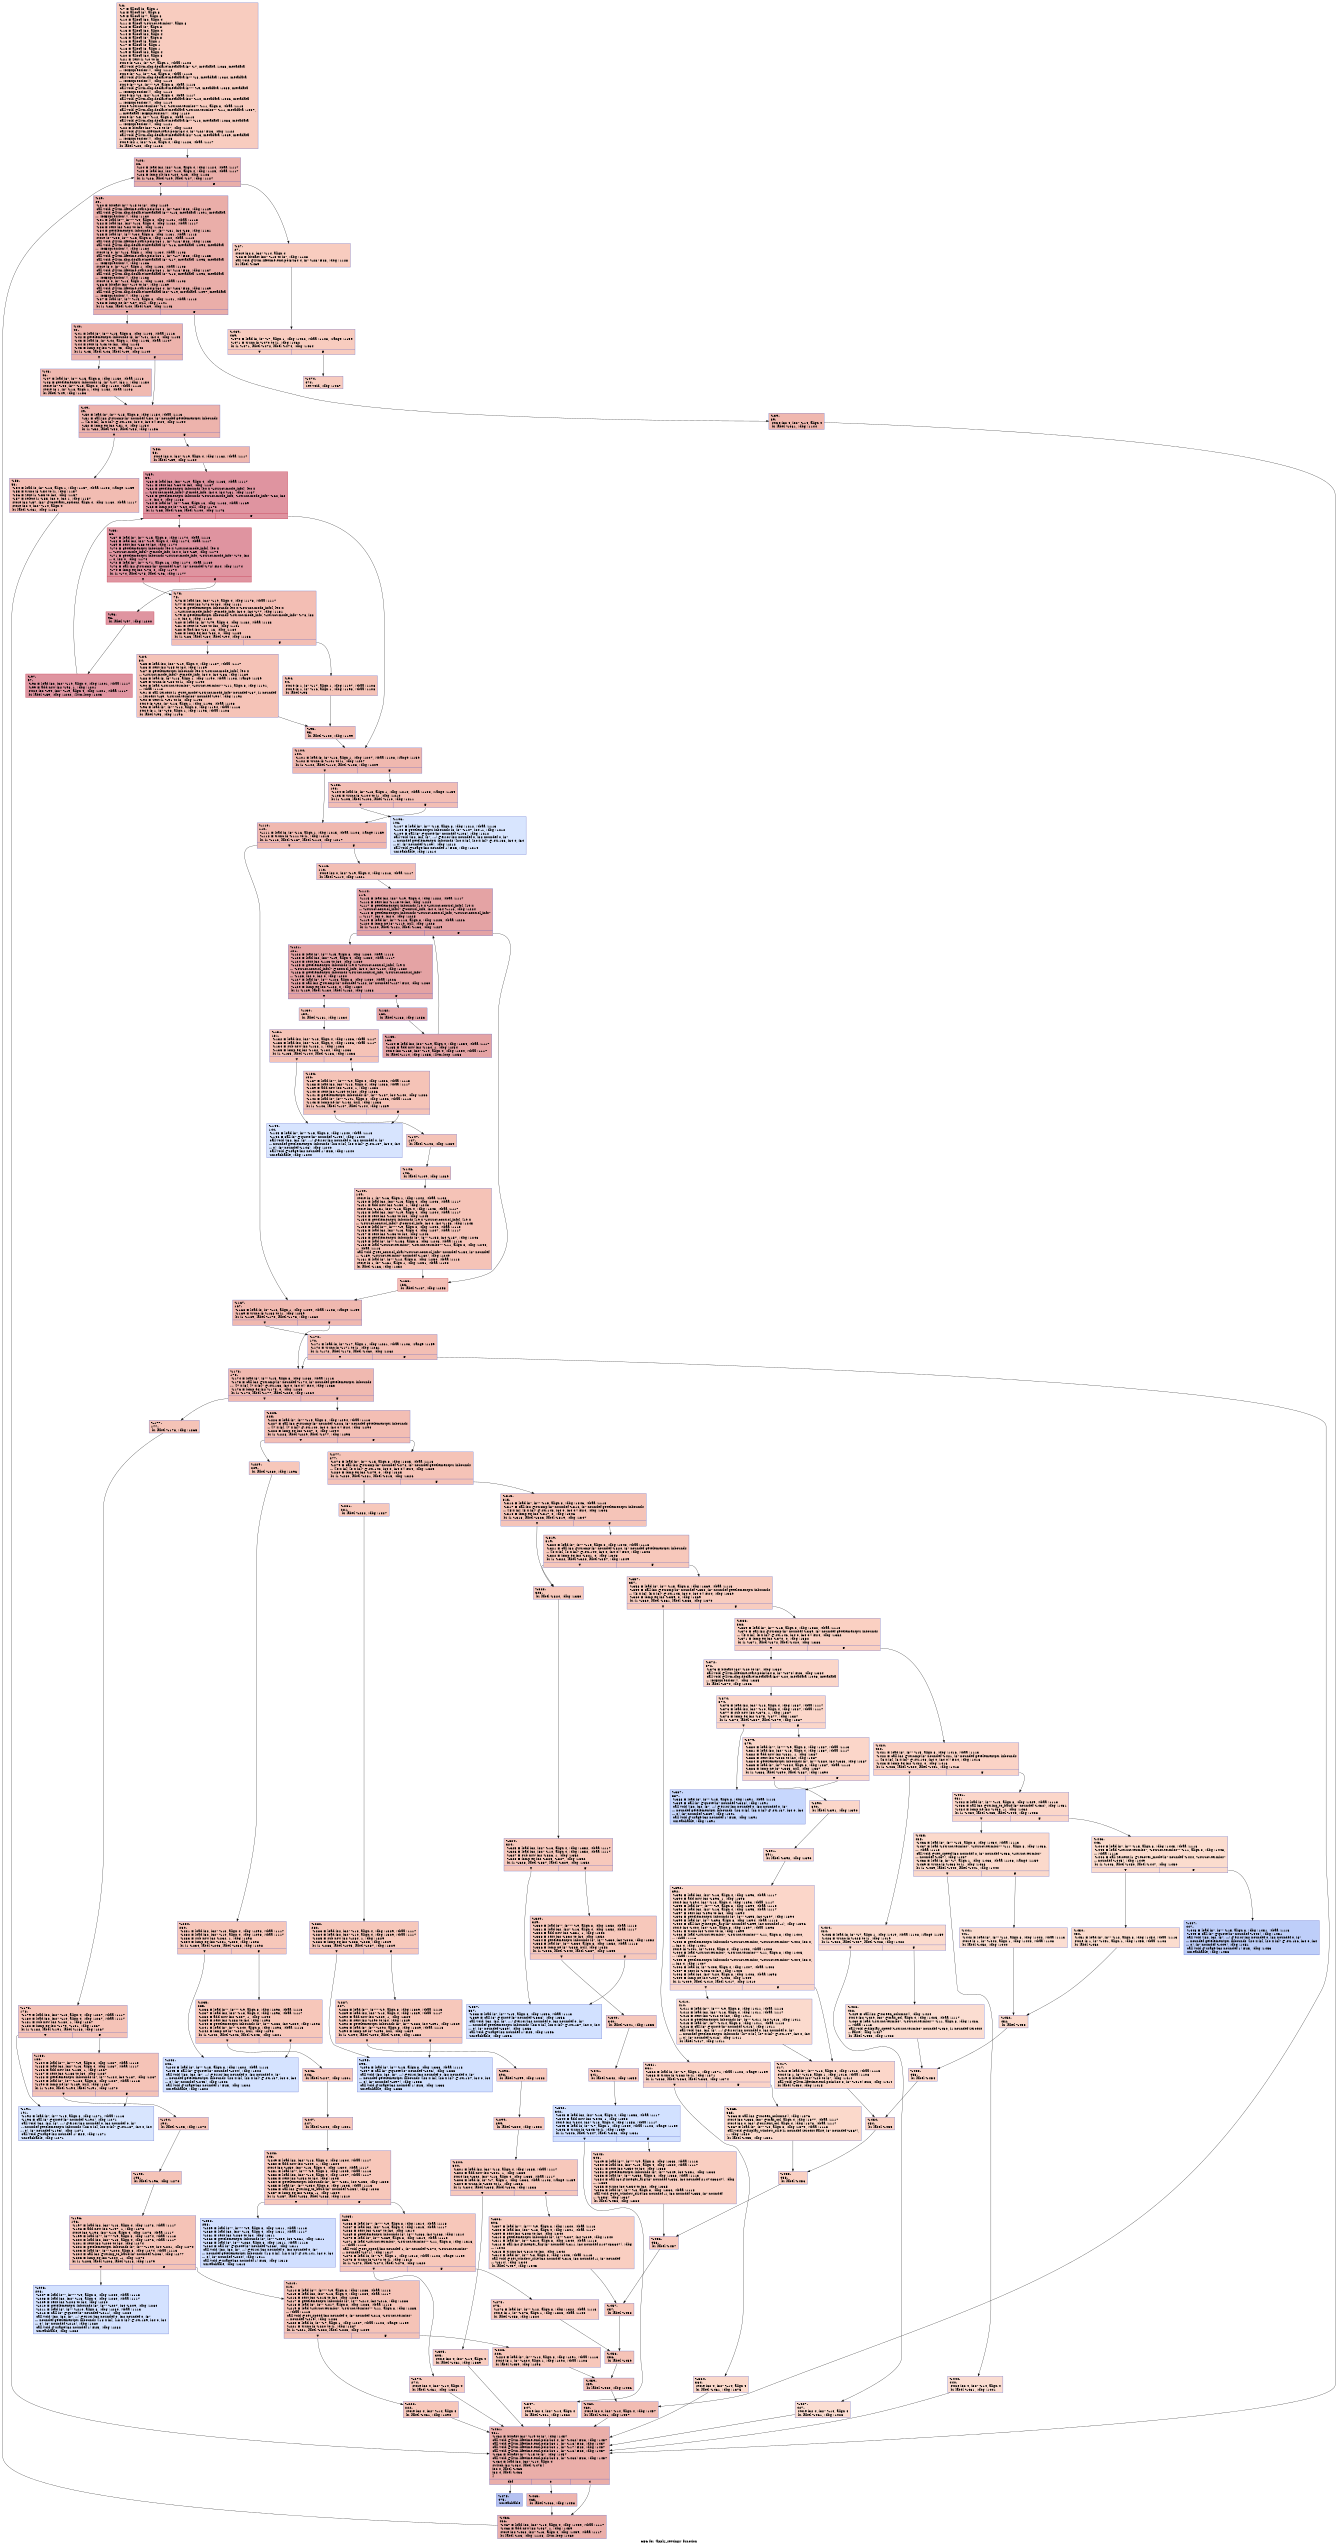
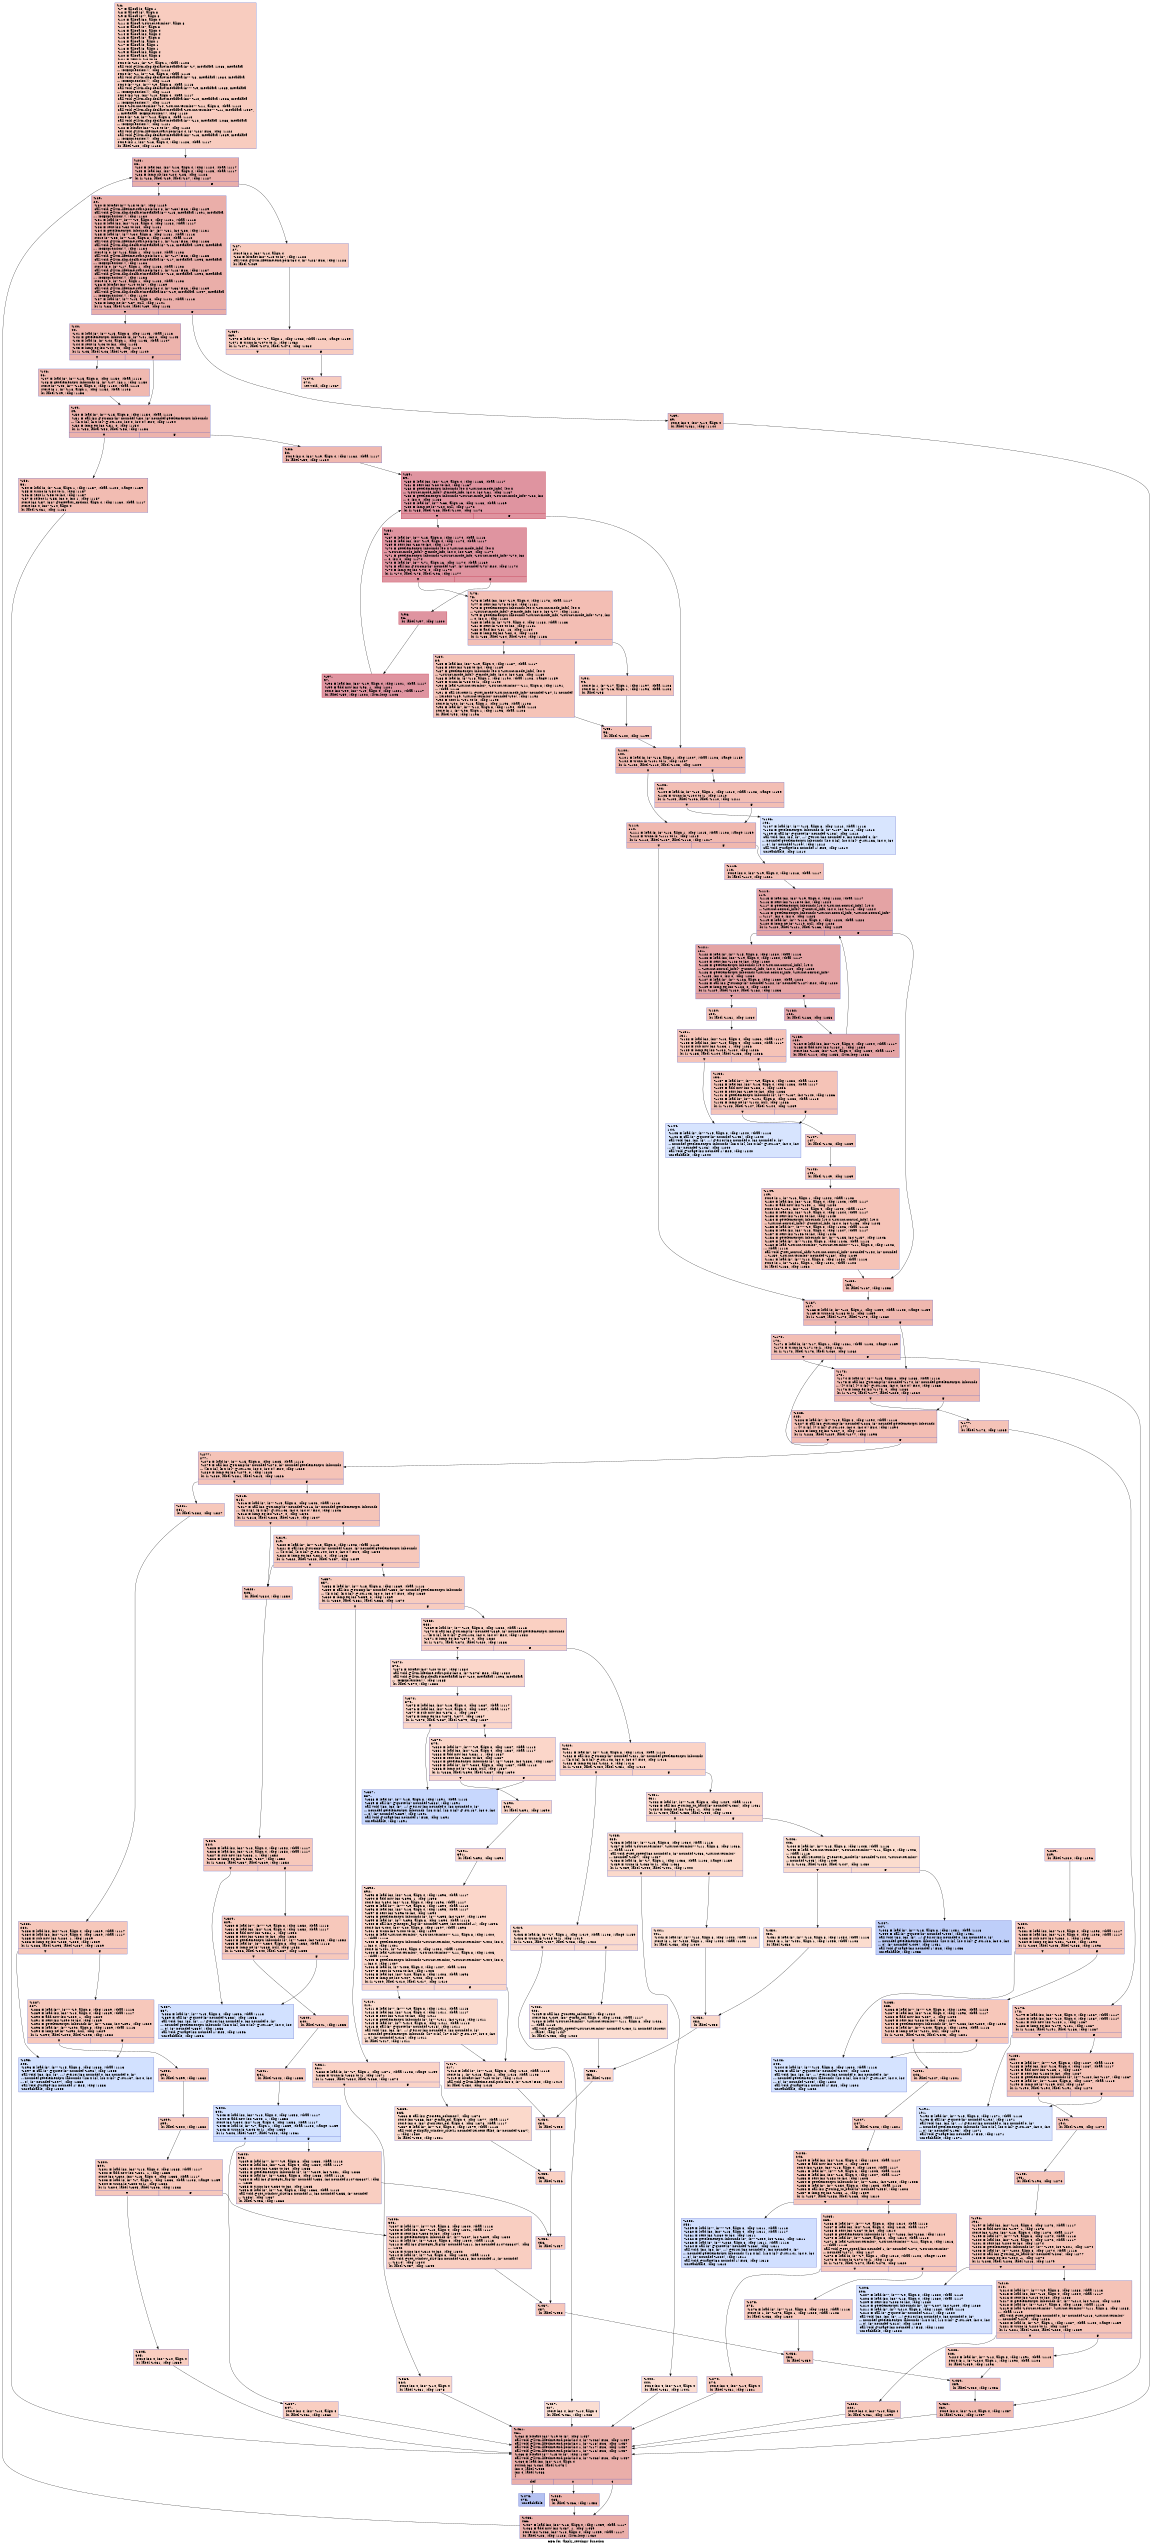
(262, 1450) -> (789, 1417)
